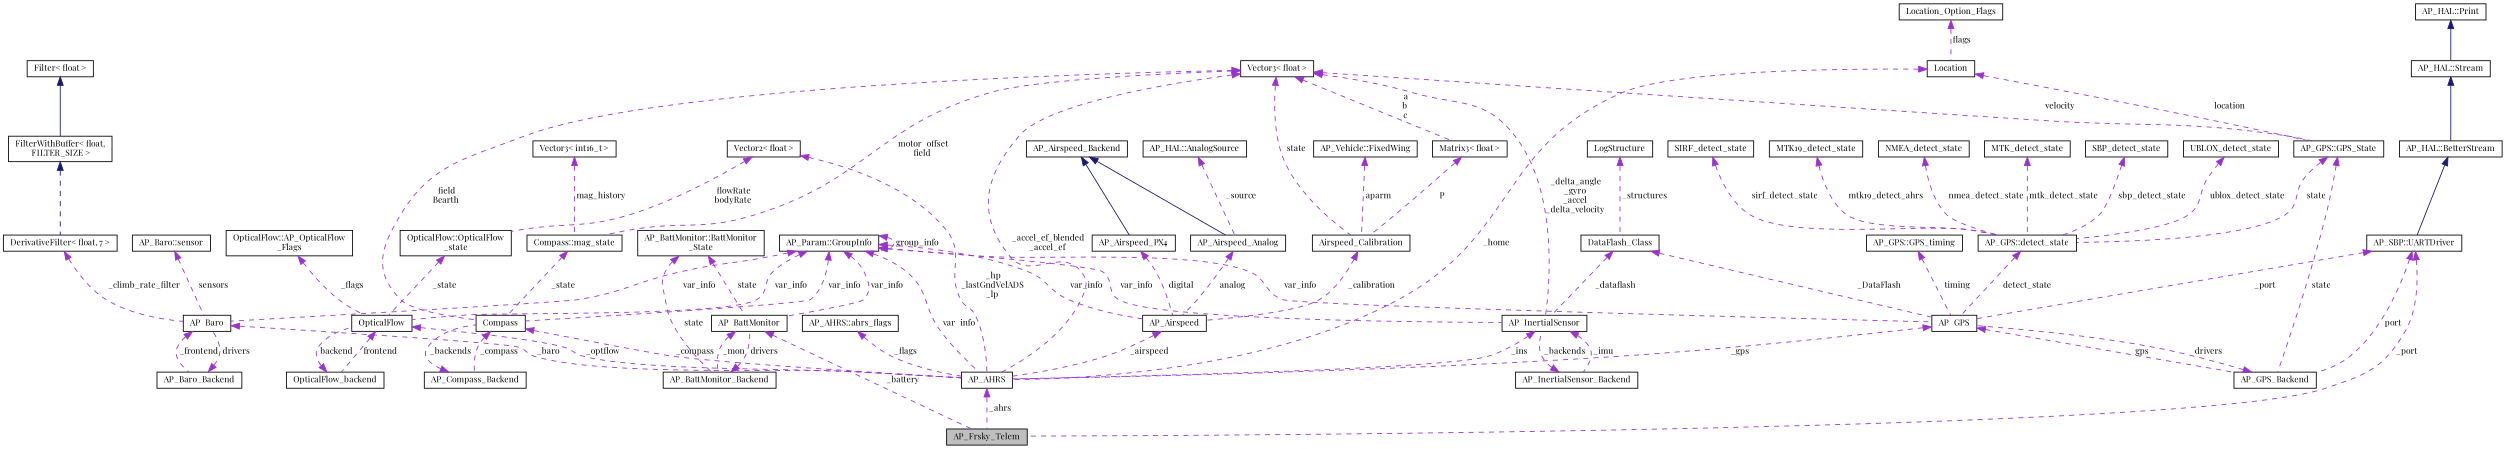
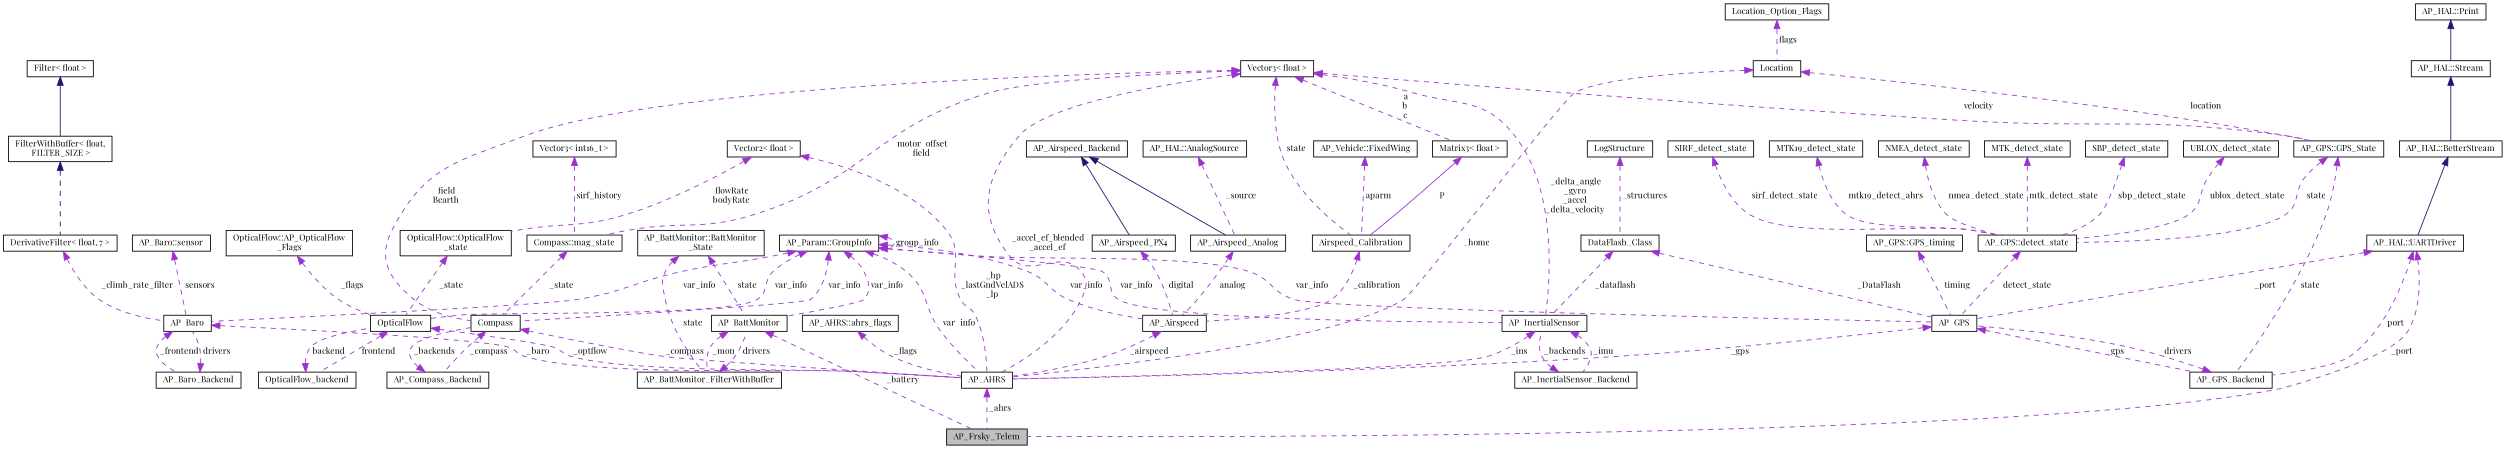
(600, 196) -> (598, 196)
(1413, 199) -> (1413, 199)
(2414, 243) -> (2415, 243)
(720, 380) -> (709, 380)
